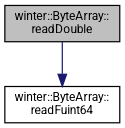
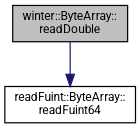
(62, 105) -> (70, 105)
